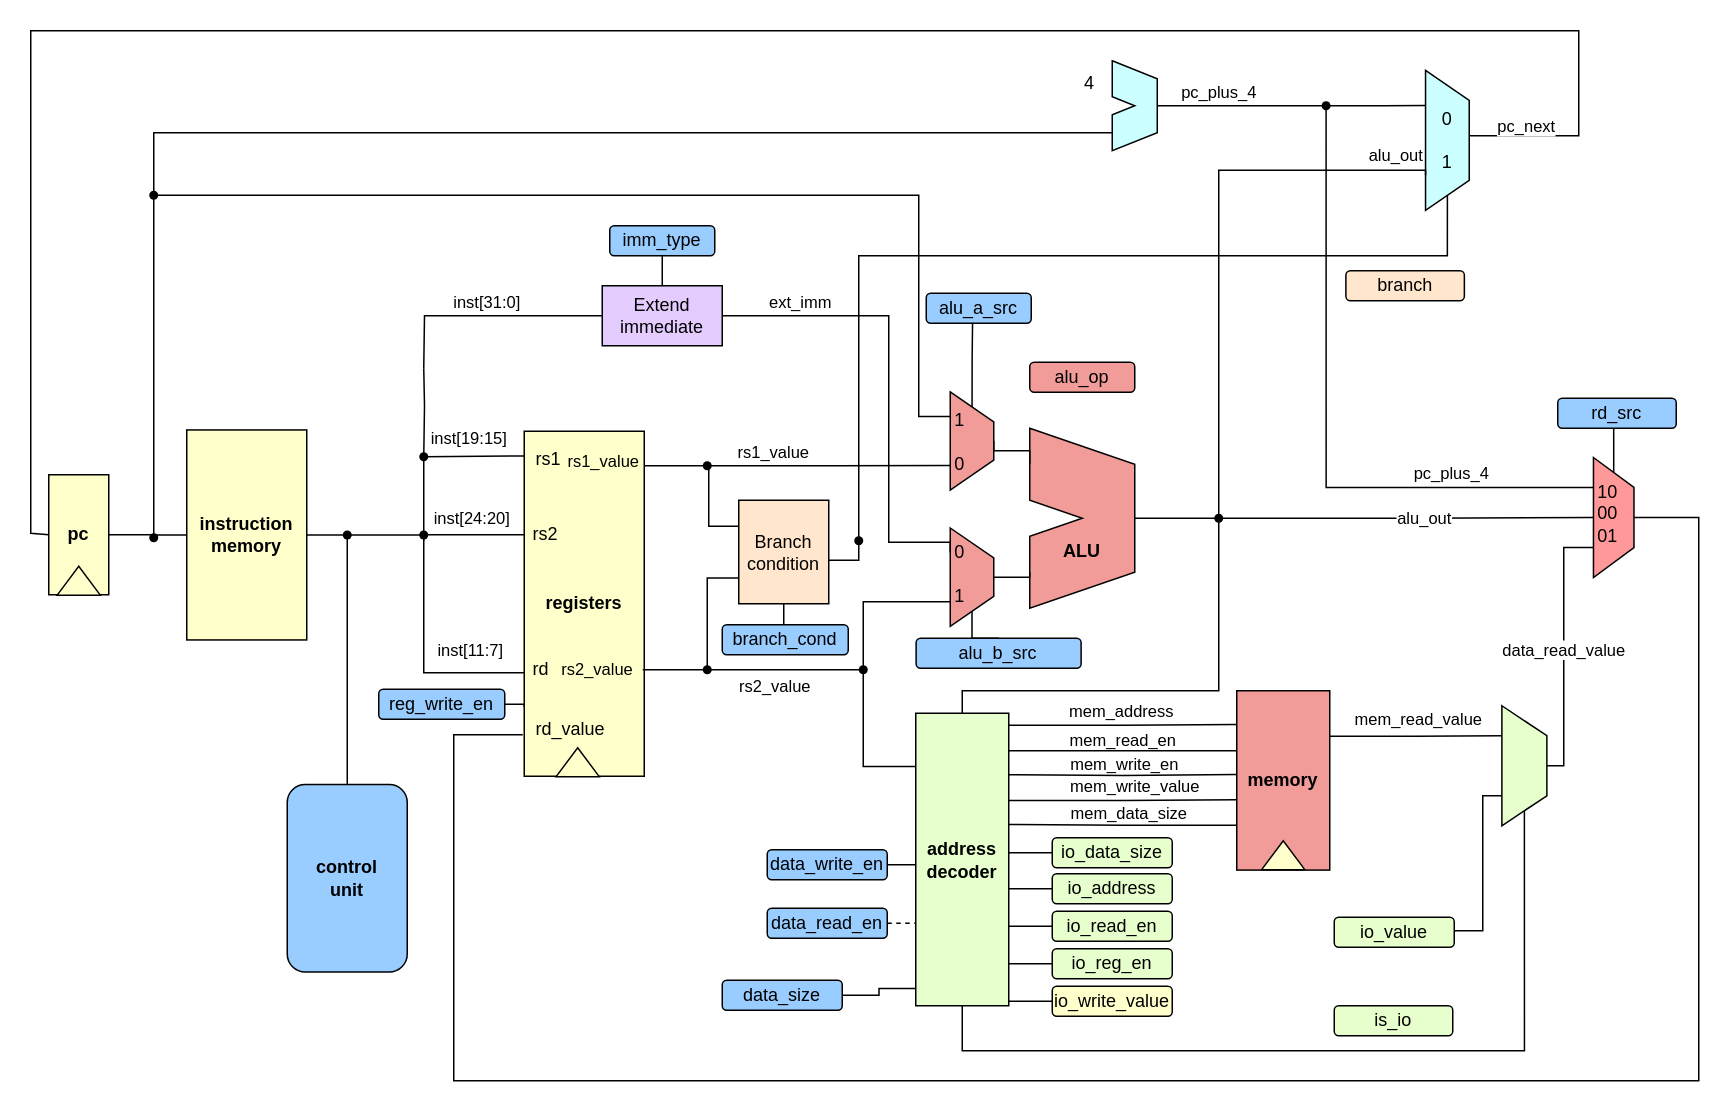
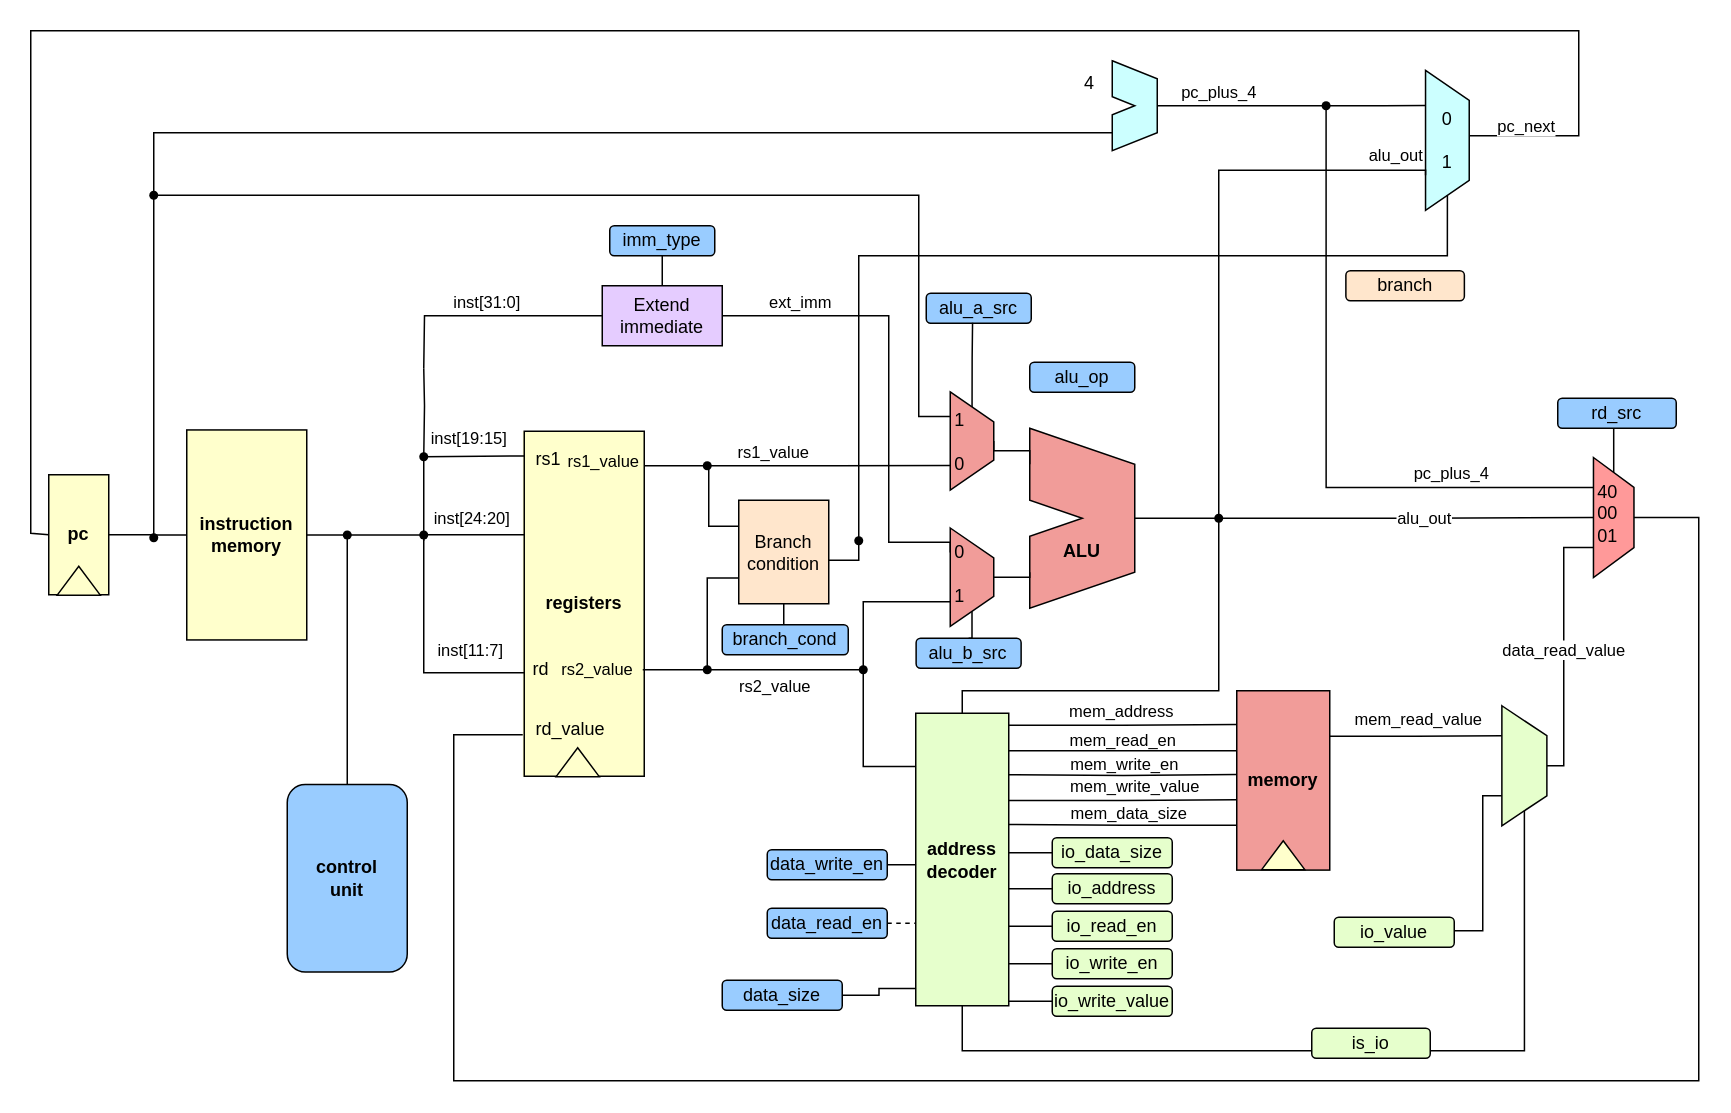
(1082, 377) -> (1082, 377)
(1608, 514) -> (1608, 514)
(558, 535) -> none
(999, 653) -> (969, 653)
(442, 704) -> none
(515, 704) -> none
(1112, 964) -> (1112, 964)
(1112, 1001) -> (1112, 1001)
(1394, 1021) -> (1371, 1043)
